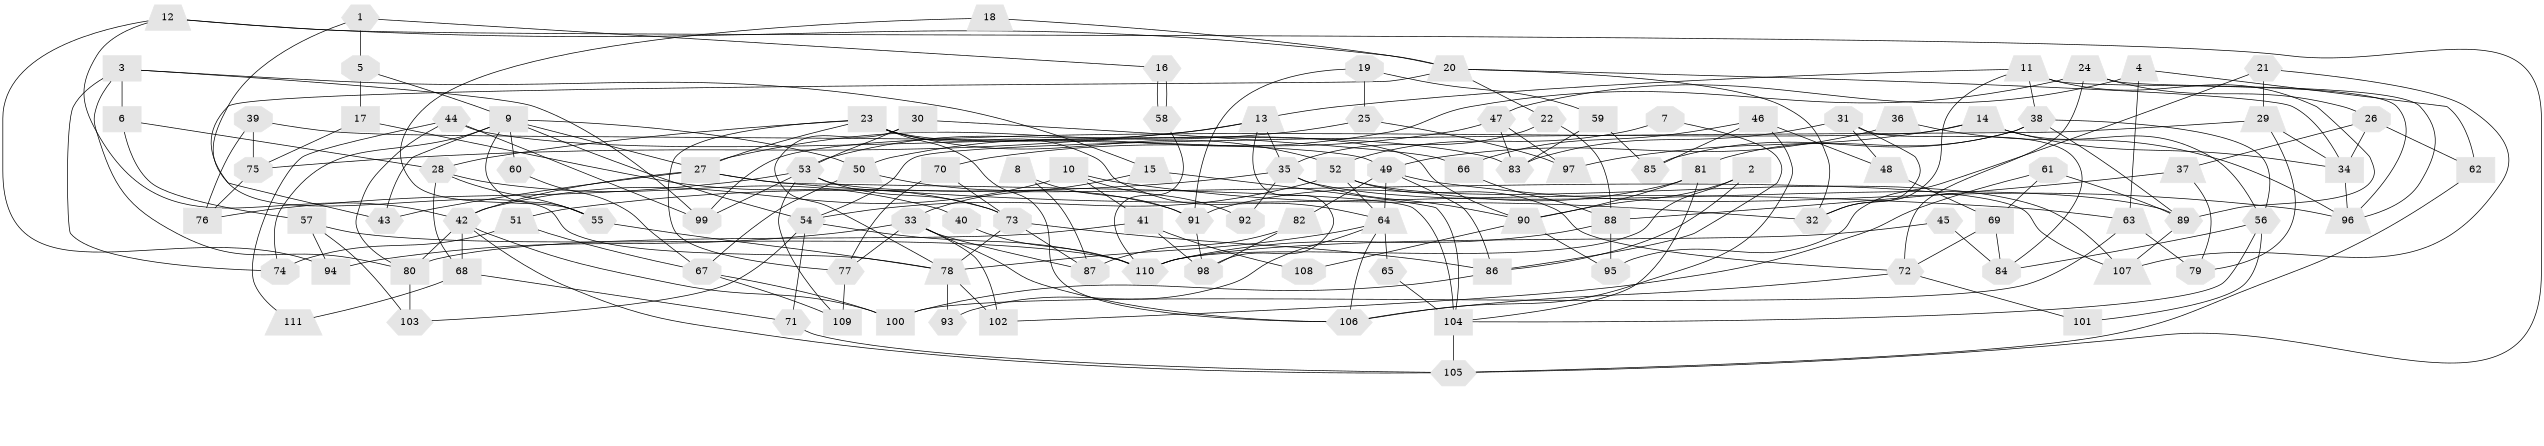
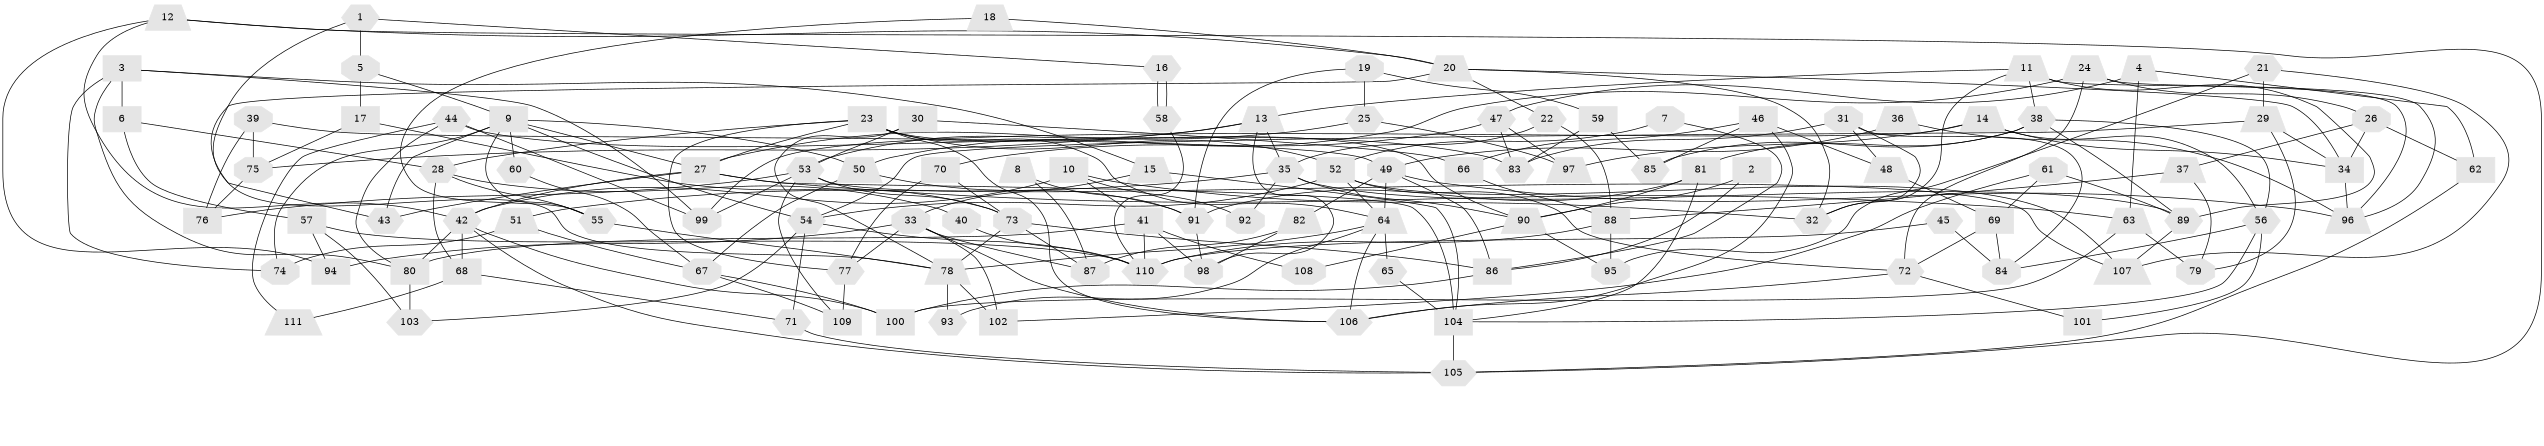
(1470, 253) -> (1144, 246)
